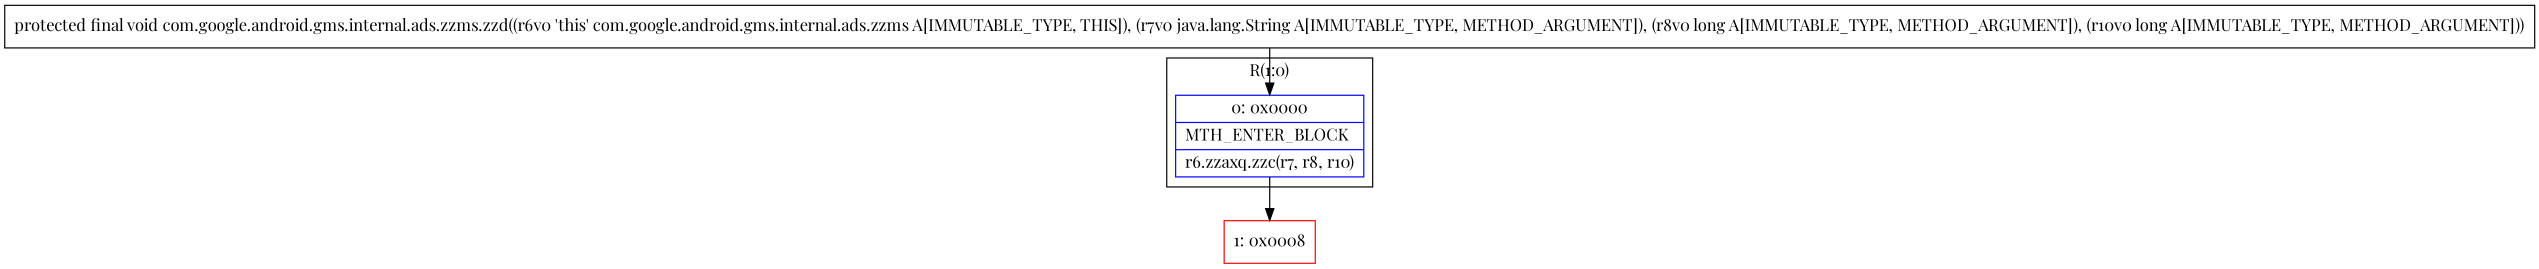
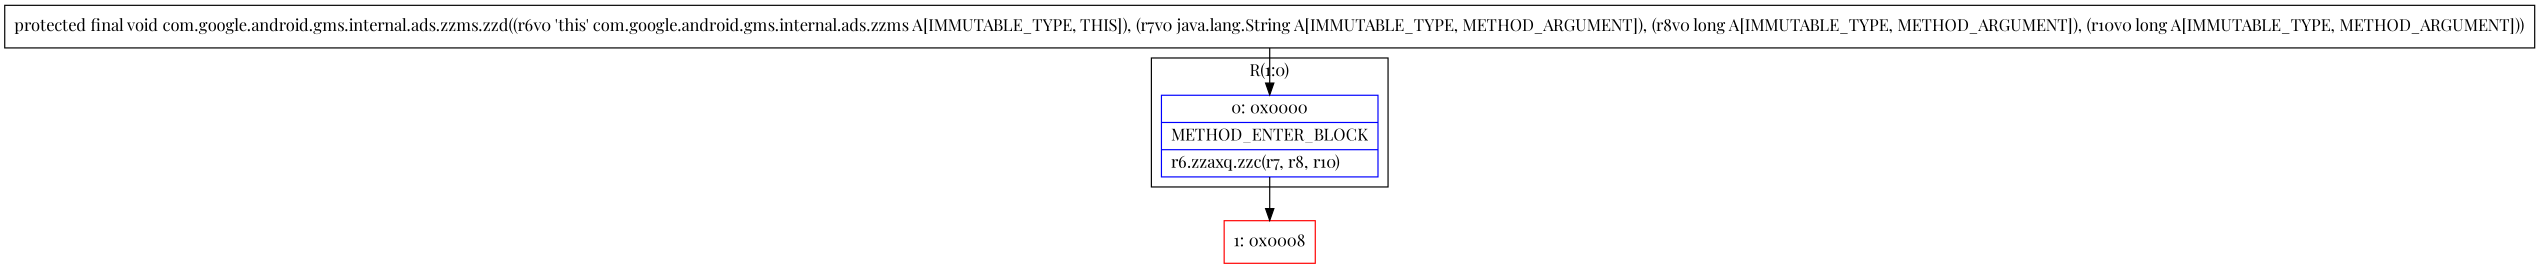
(1267, 135) -> (1270, 135)
